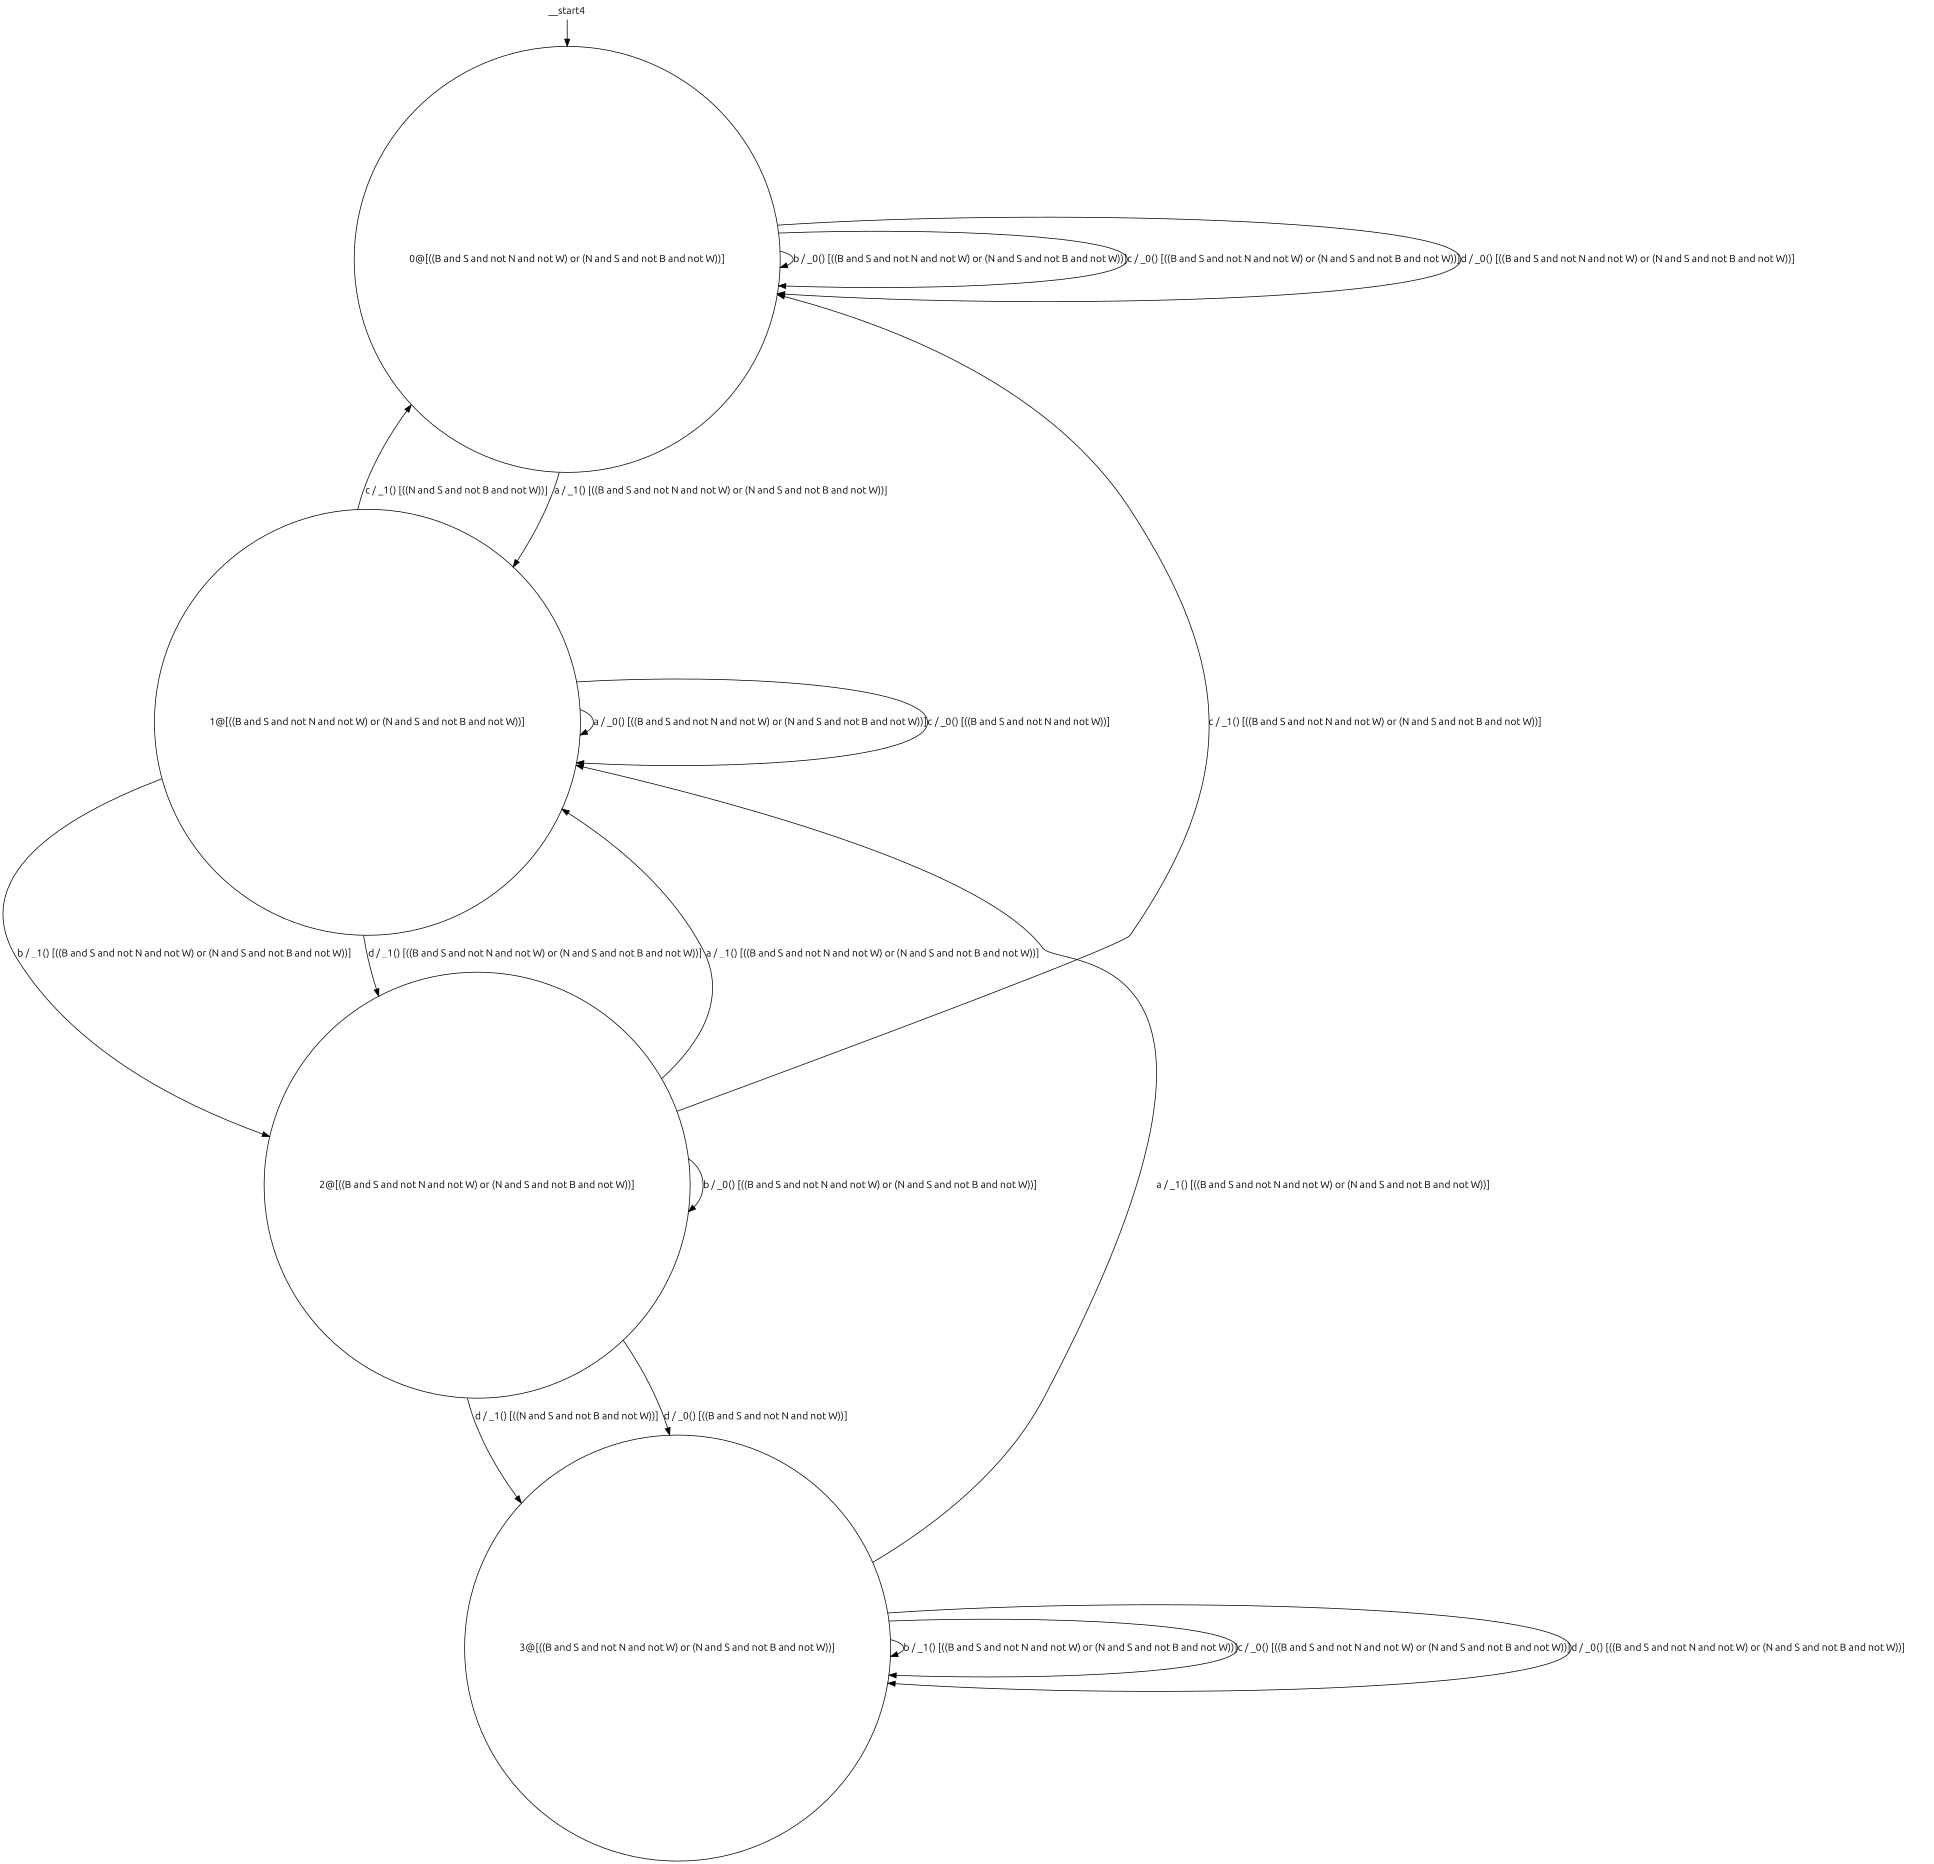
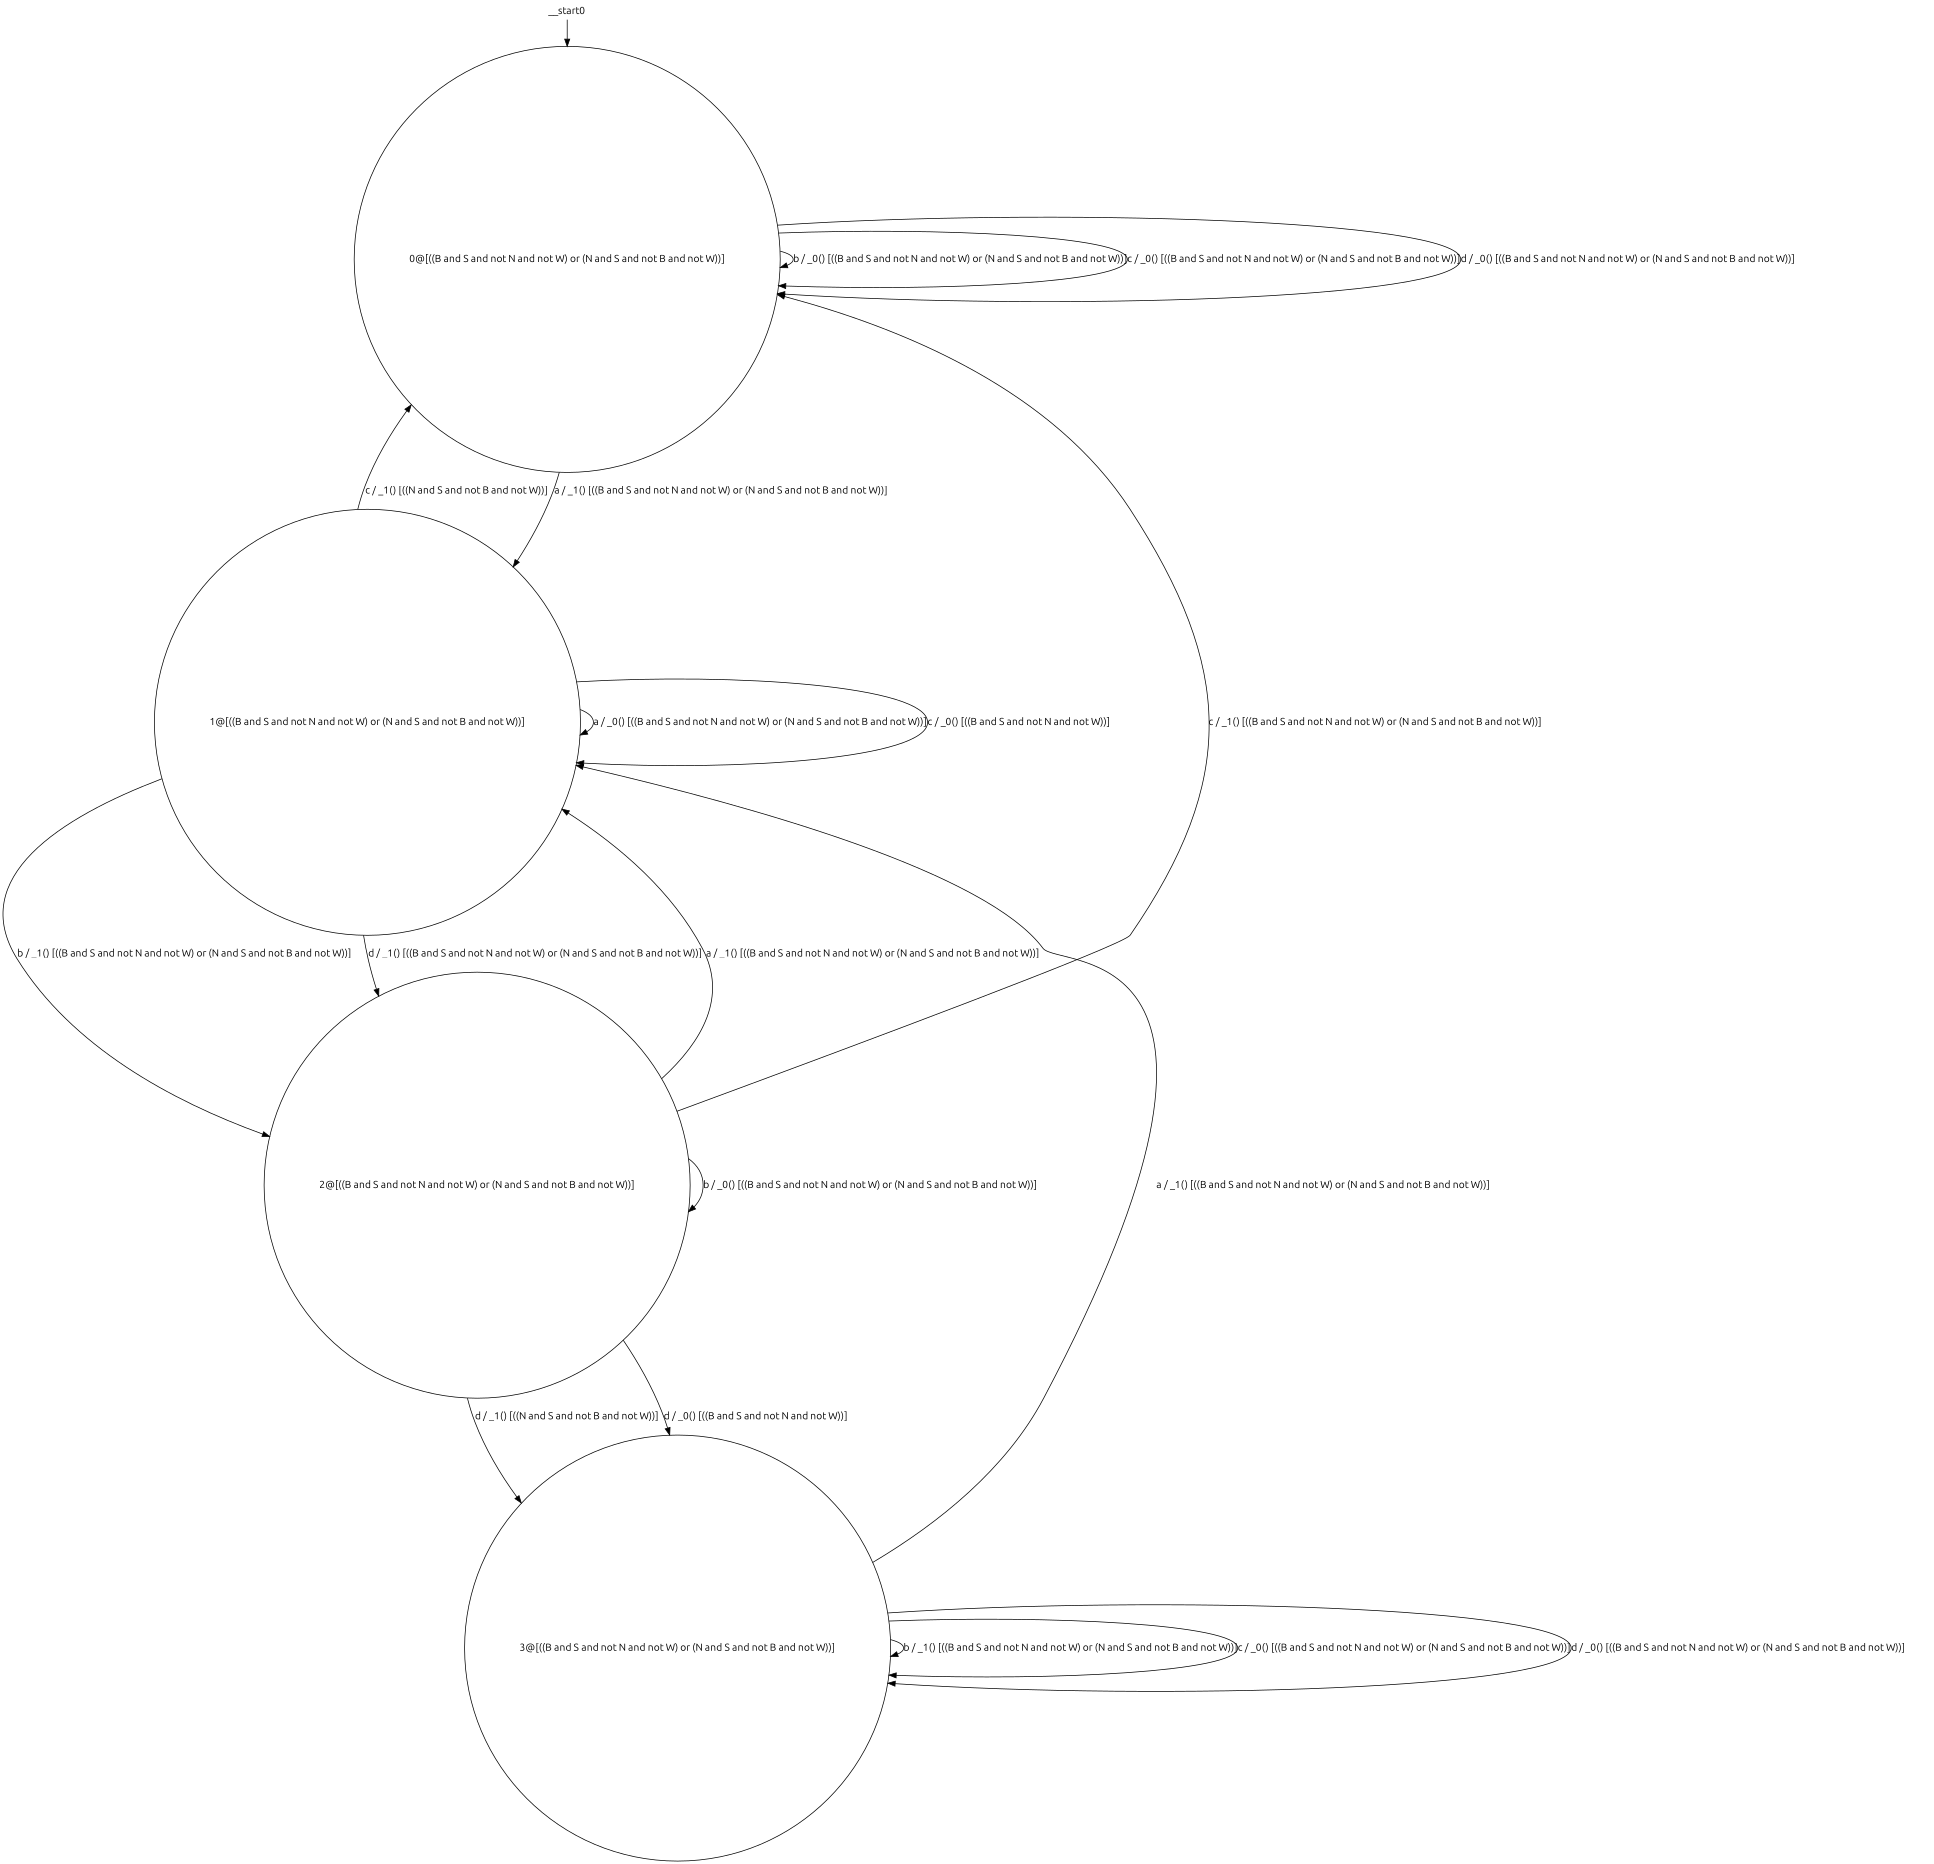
(567, 11) -> (567, 11)
